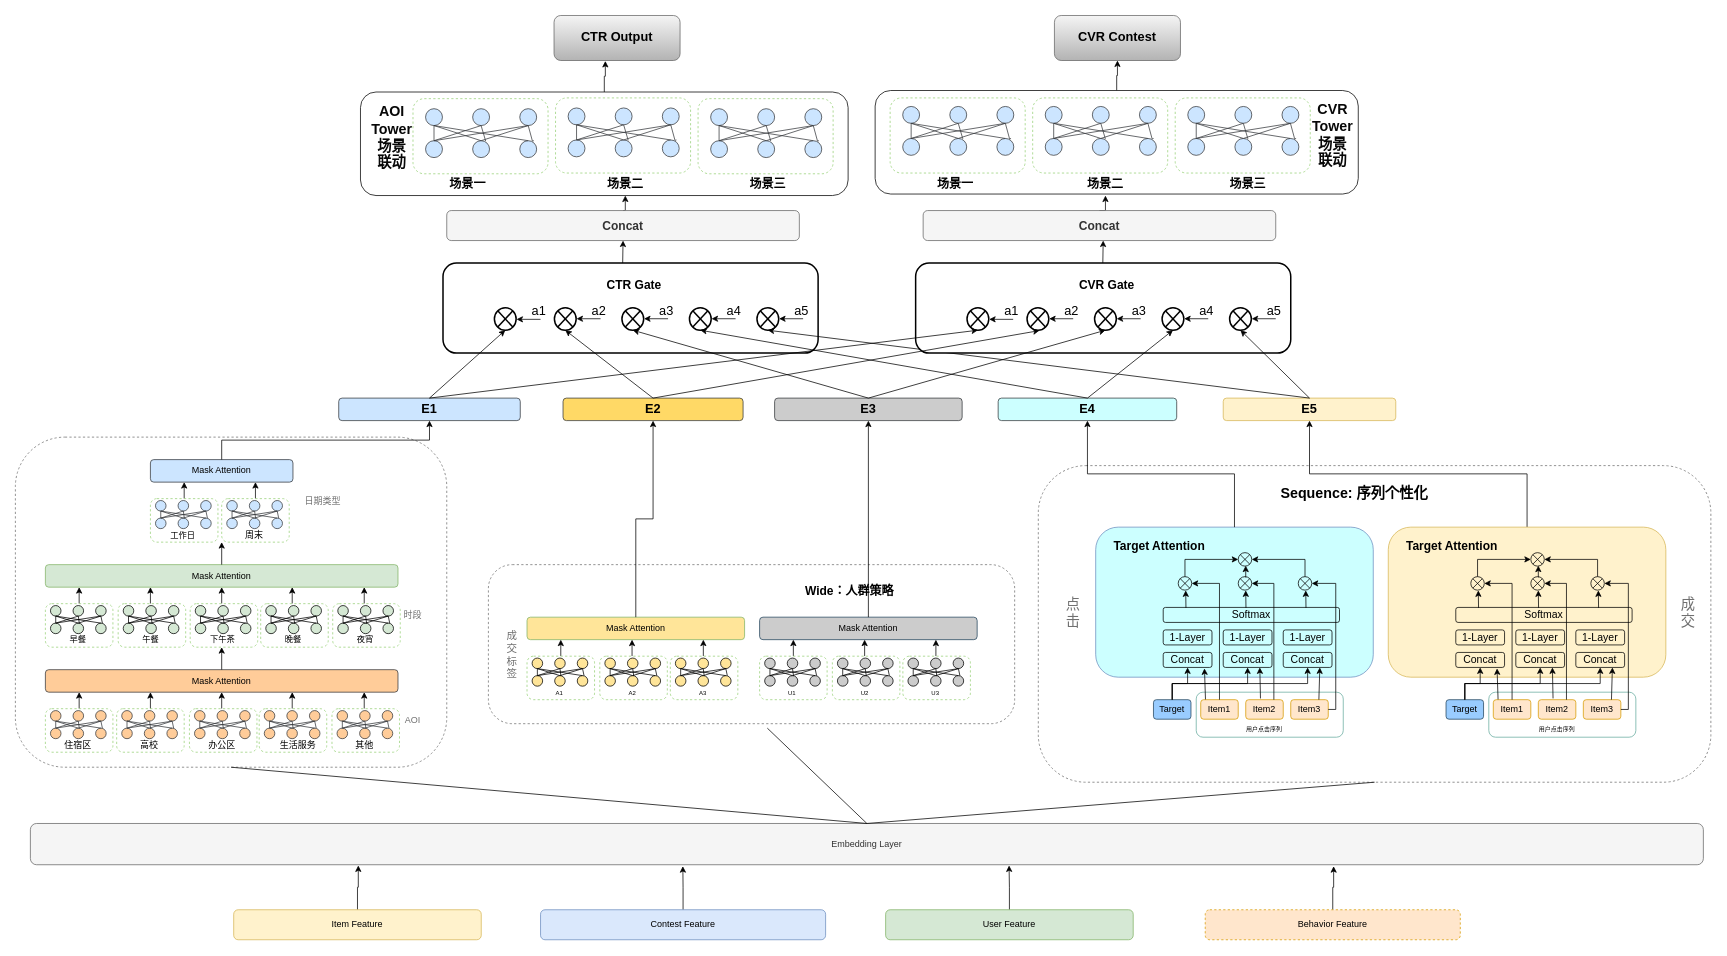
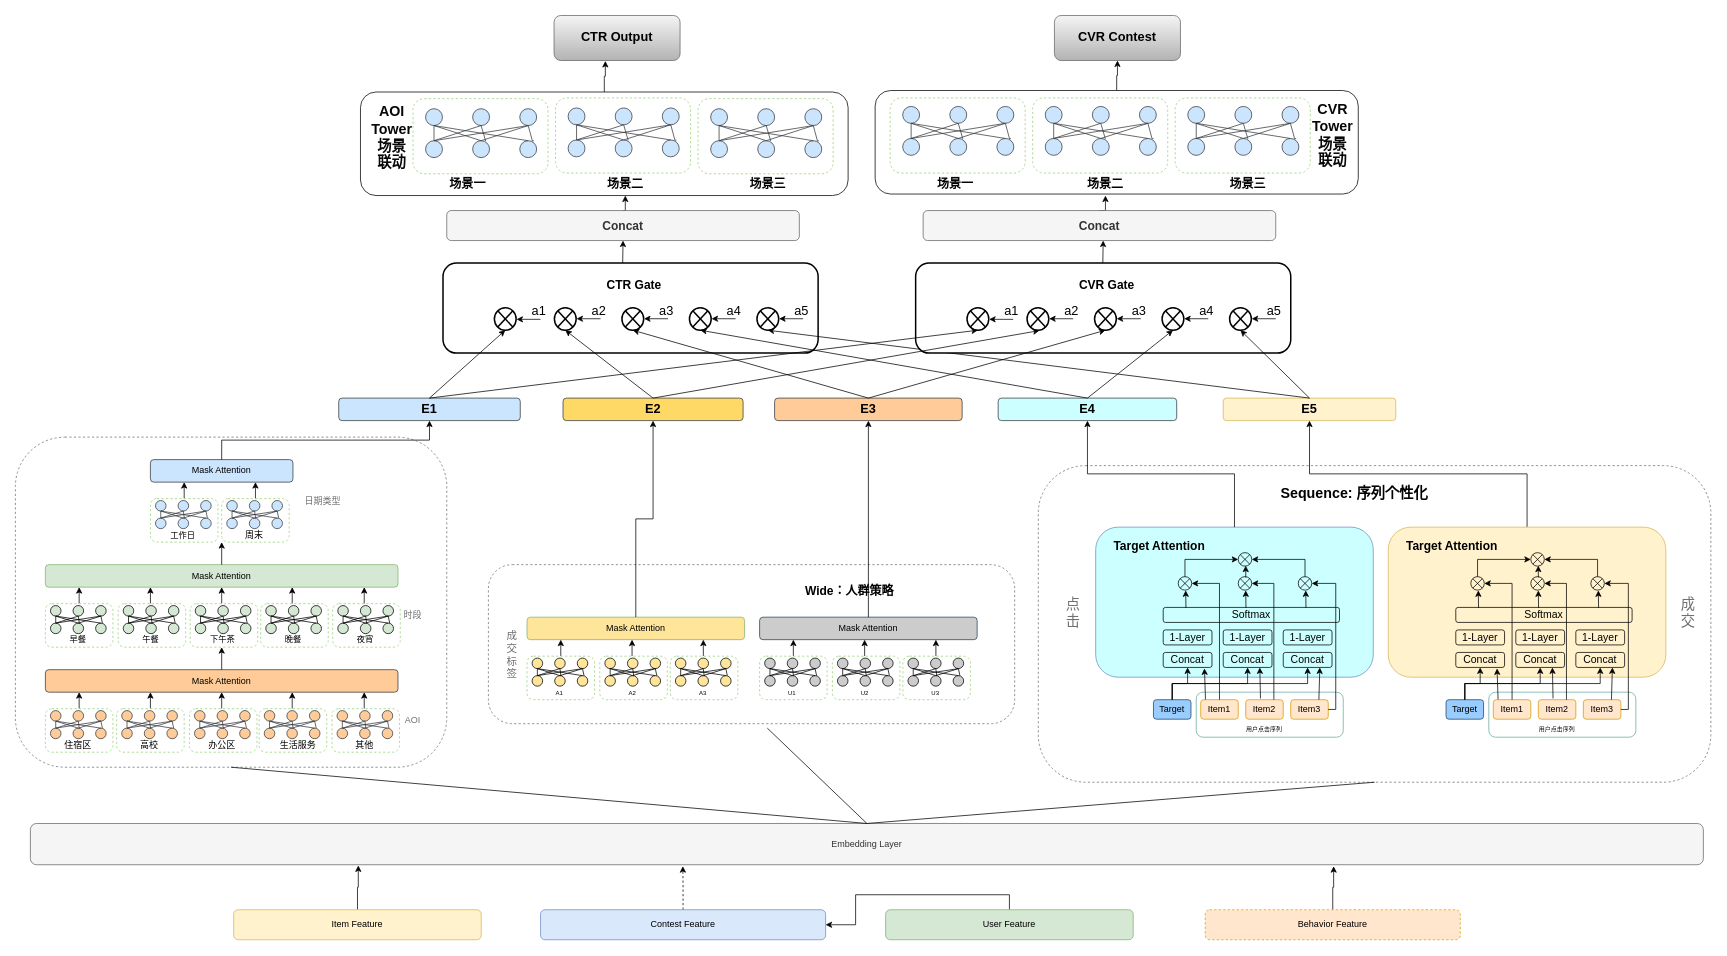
(868, 409) -> (868, 409)
(1009, 884) -> (906, 894)
(683, 890) -> (683, 890)
